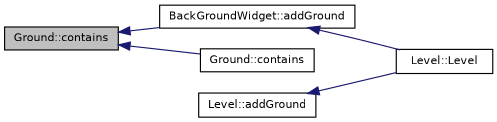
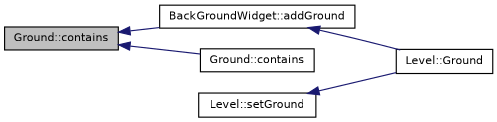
(445, 61) -> (445, 61)
(257, 105) -> (257, 105)
